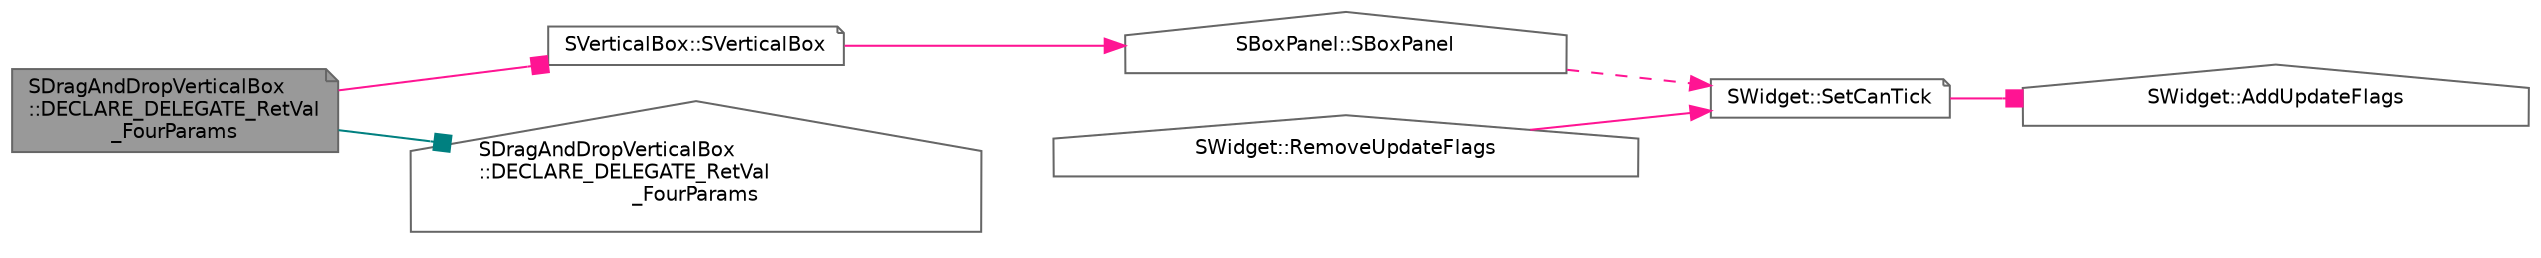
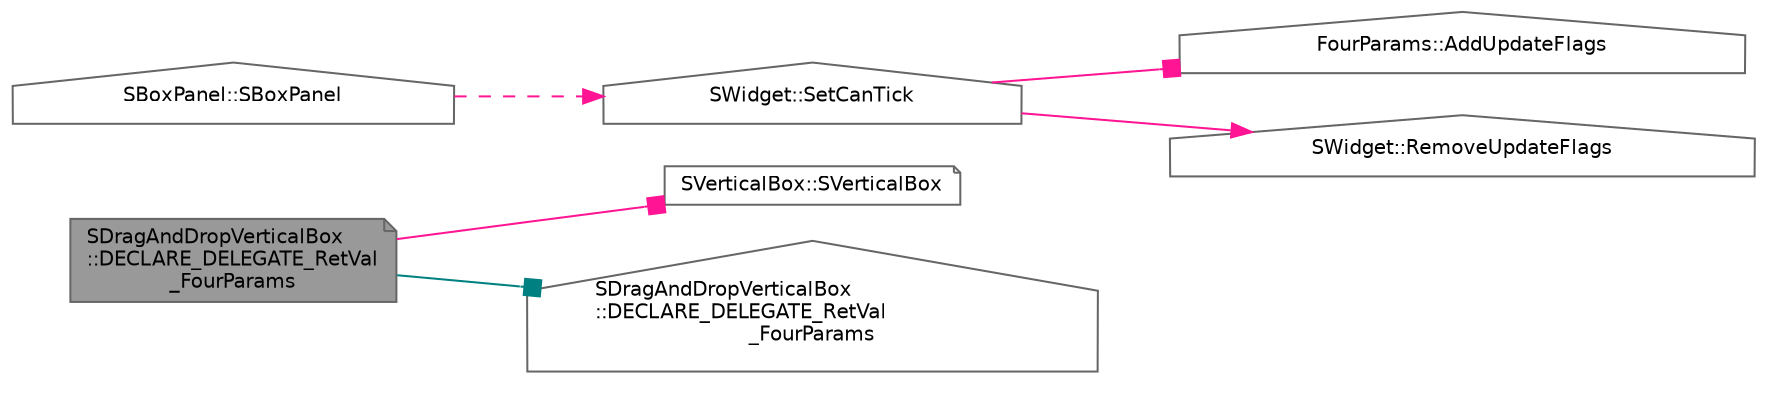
(974, 46) -> none
(1830, 98) -> (812, 96)
(2276, 98) -> (1462, 46)
(1610, 121) -> (1126, 122)
